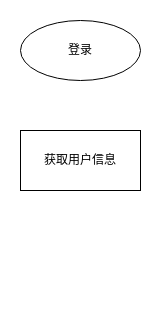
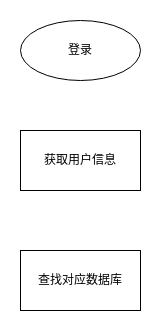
none -> (81, 281)
